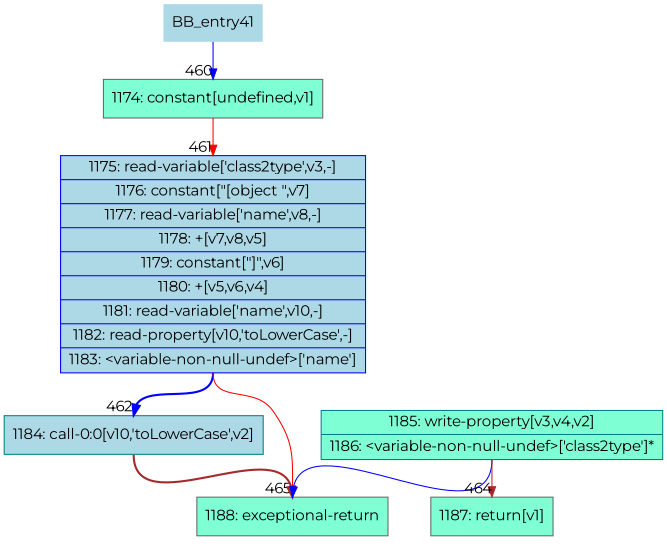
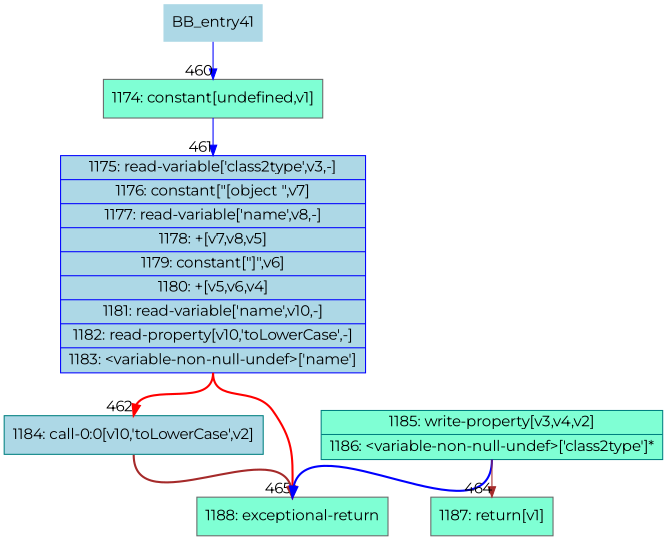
(213, 132) -> (213, 132)
(179, 394) -> (179, 394)
(274, 412) -> (274, 412)
(397, 480) -> (397, 480)
